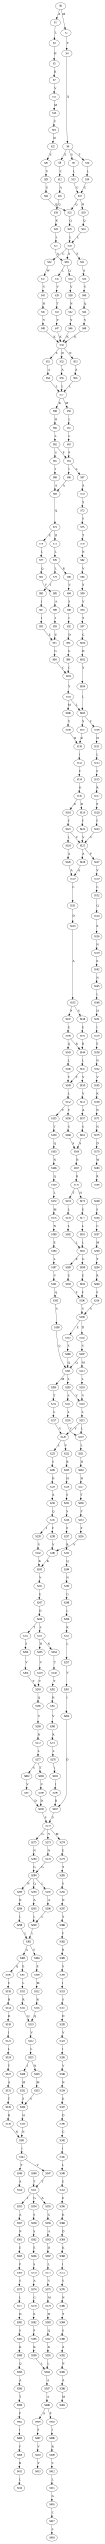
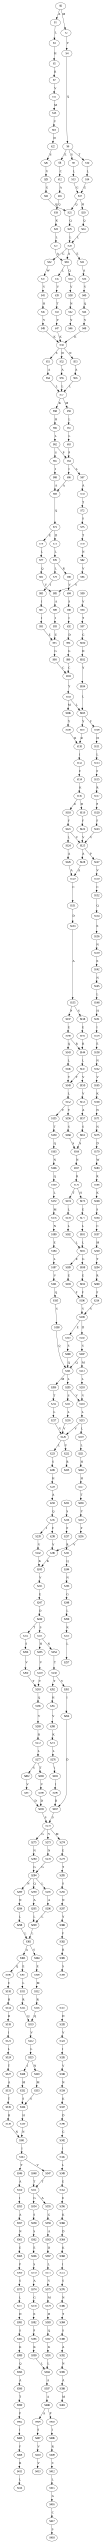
(66, 336) -> none
(82, 584) -> (71, 587)
none -> (97, 1192)
(70, 1430) -> (63, 1428)
(67, 1487) -> none
(67, 1675) -> (60, 1680)
(62, 1991) -> none
(27, 2198) -> (19, 2197)
